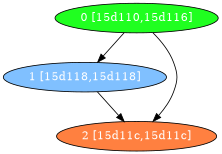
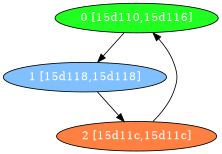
(177, 73) -> (177, 81)
